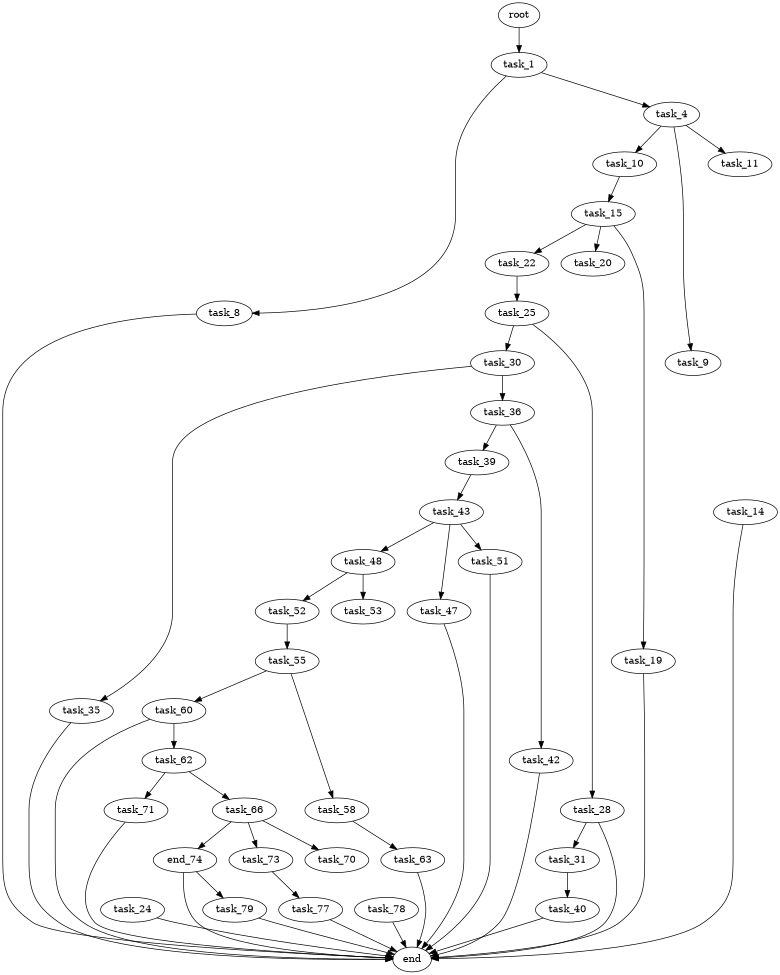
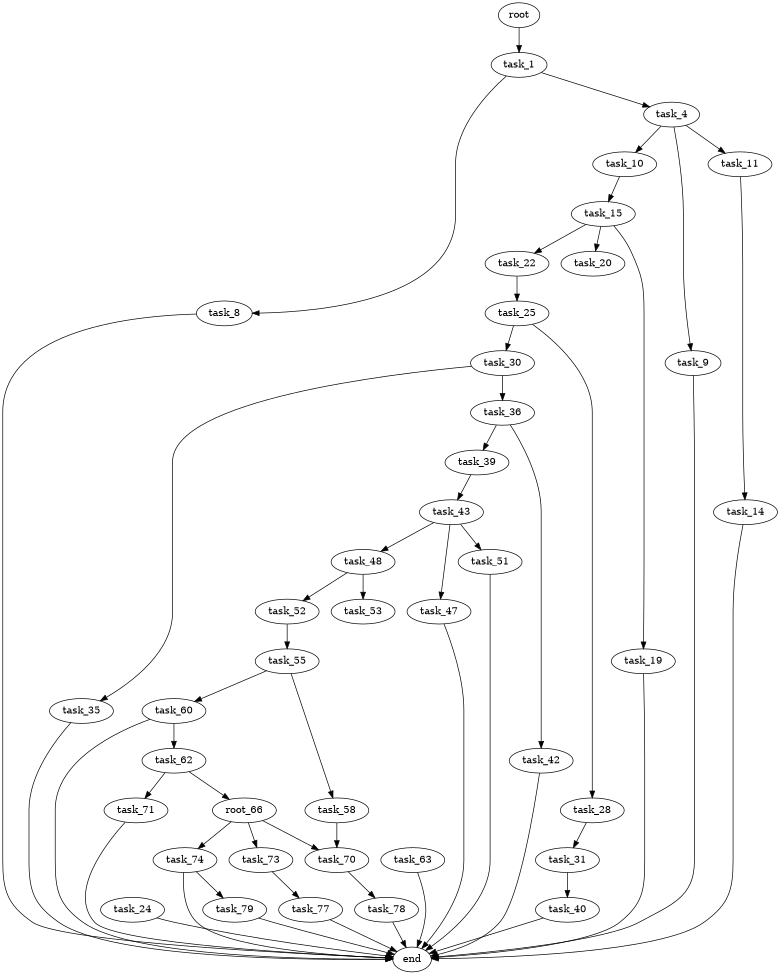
none -> (743, 335)
(244, 810) -> (244, 810)
(372, 833) -> (337, 832)
(185, 860) -> (185, 860)
none -> (359, 882)
(600, 926) -> (694, 765)
